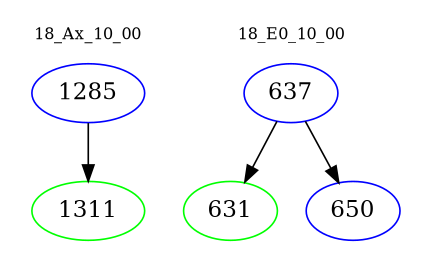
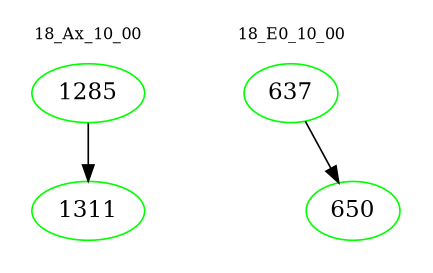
(88, 93) -> (88, 93)
(291, 93) -> (291, 93)
(230, 211) -> none
(353, 211) -> (353, 211)
